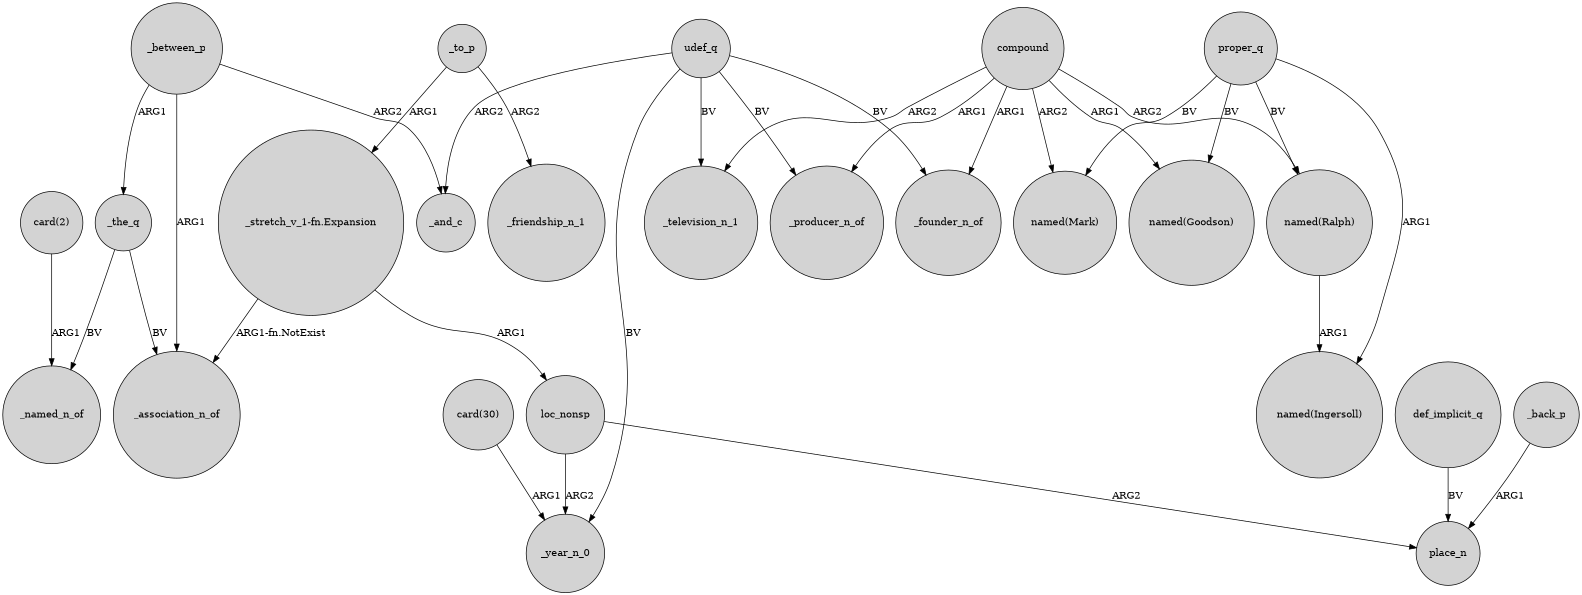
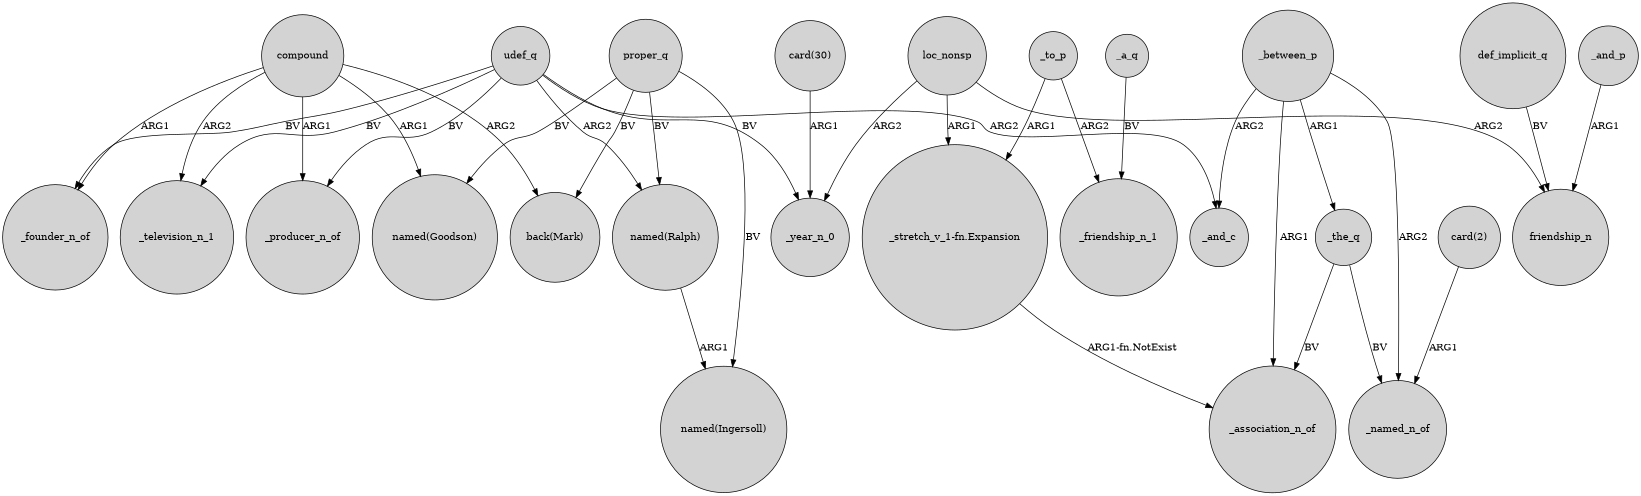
none -> (1127, 56)
(1179, 123) -> (586, 134)
none -> (1397, 209)
(1065, 223) -> (555, 237)
(1417, 223) -> (753, 237)
(460, 331) -> (947, 120)
(1546, 415) -> (1608, 56)
(1448, 553) -> (1561, 237)
